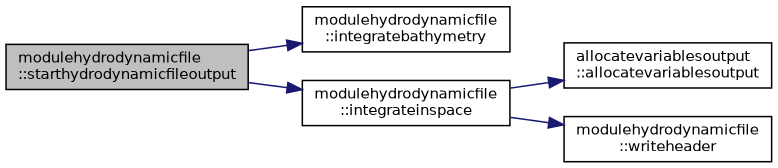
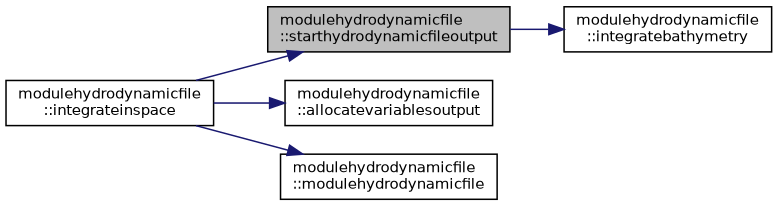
(668, 65) -> (389, 103)
(268, 85) -> (242, 68)
(668, 139) -> (389, 177)
